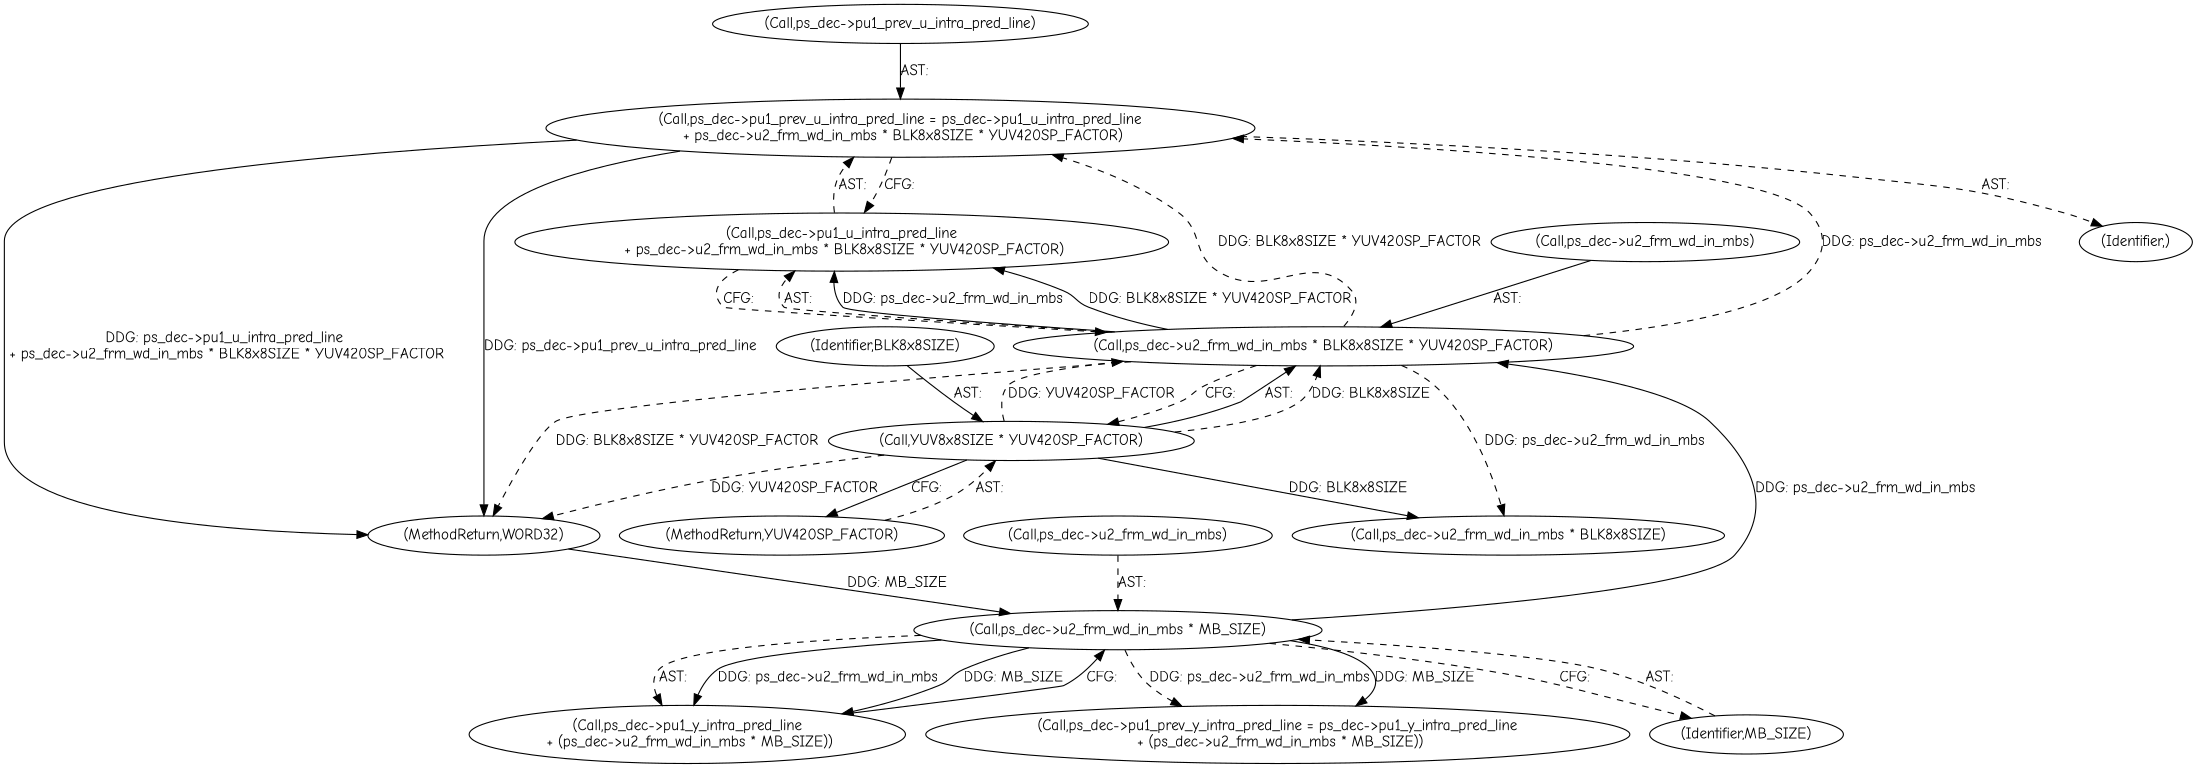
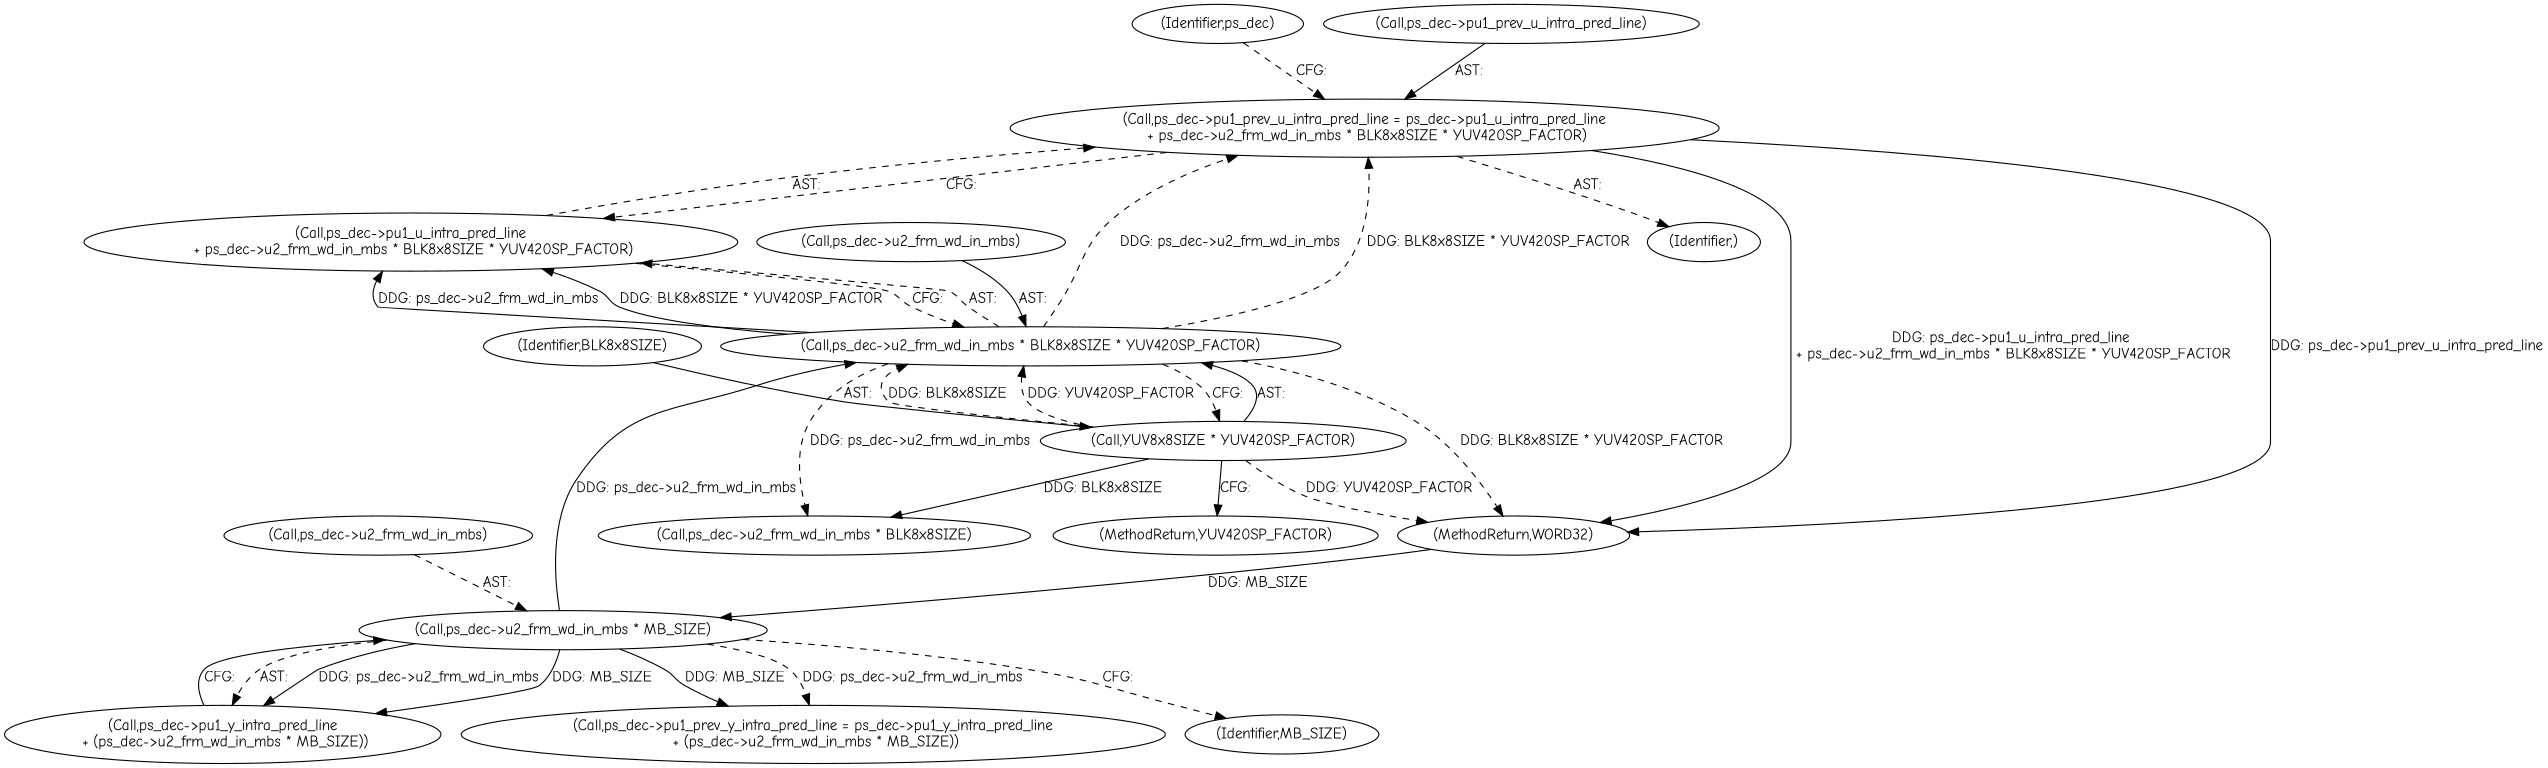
none -> (1218, 24)
(940, 502) -> none
(1517, 656) -> none
